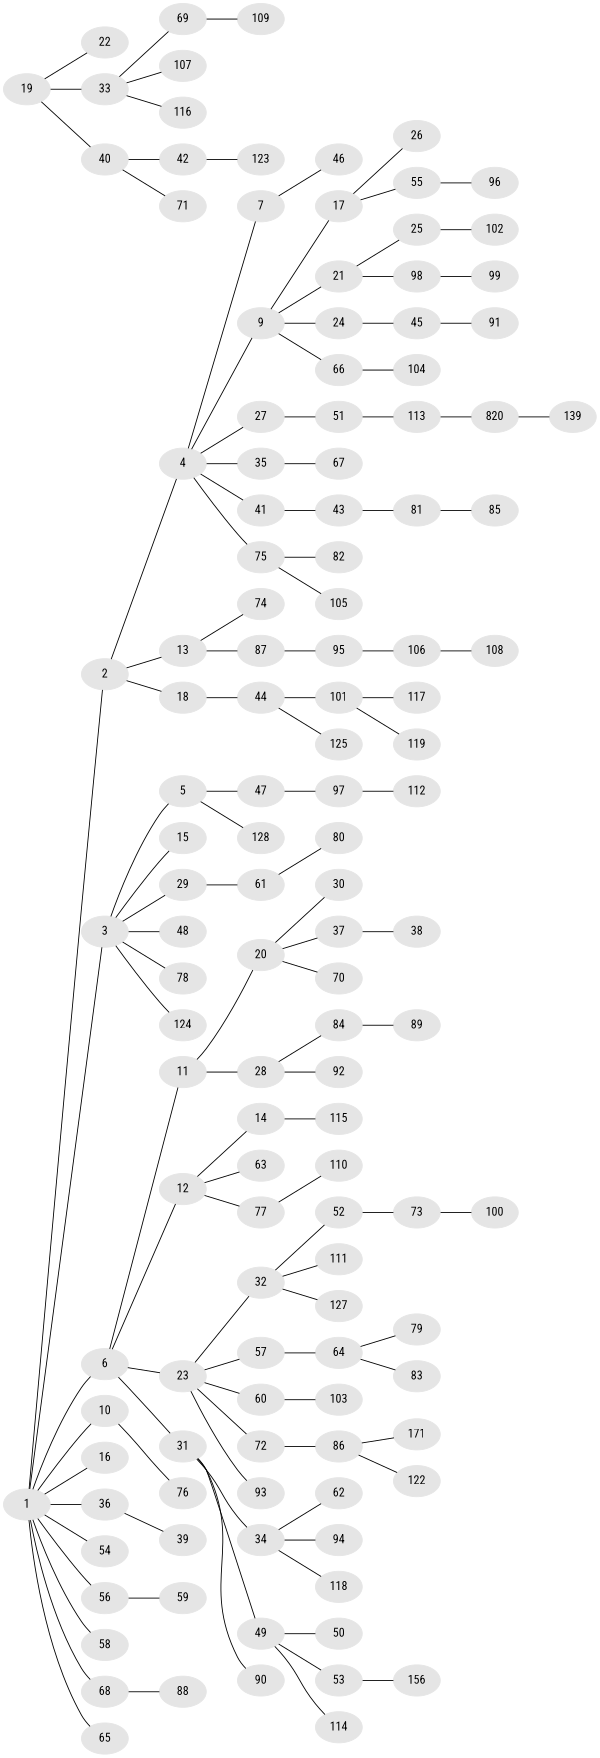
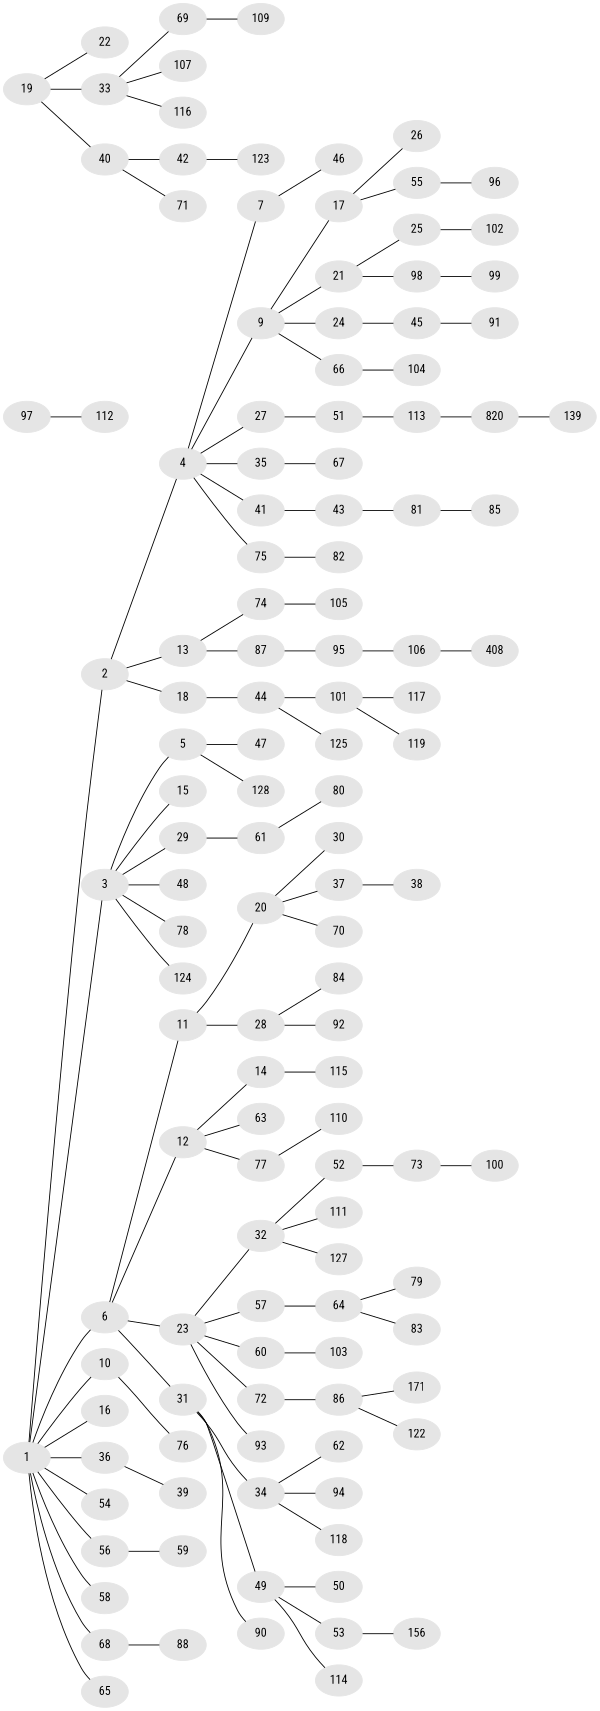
(300, 581) -> (300, 604)
(495, 651) -> (495, 651)
(300, 791) -> none
(417, 1025) -> none
